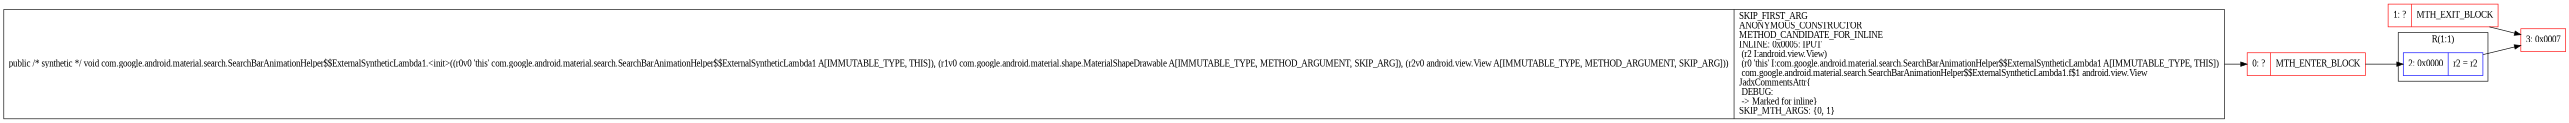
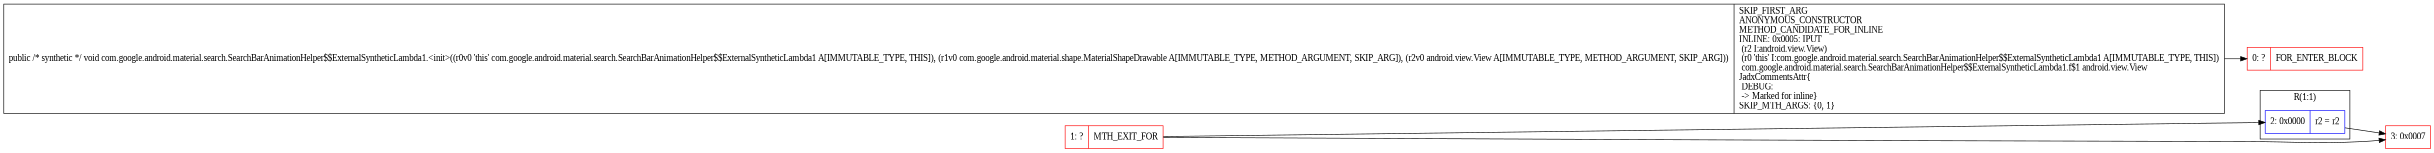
(2455, 15) -> (1126, 137)
(2318, 64) -> (2317, 58)
(2381, 64) -> (1711, 130)
